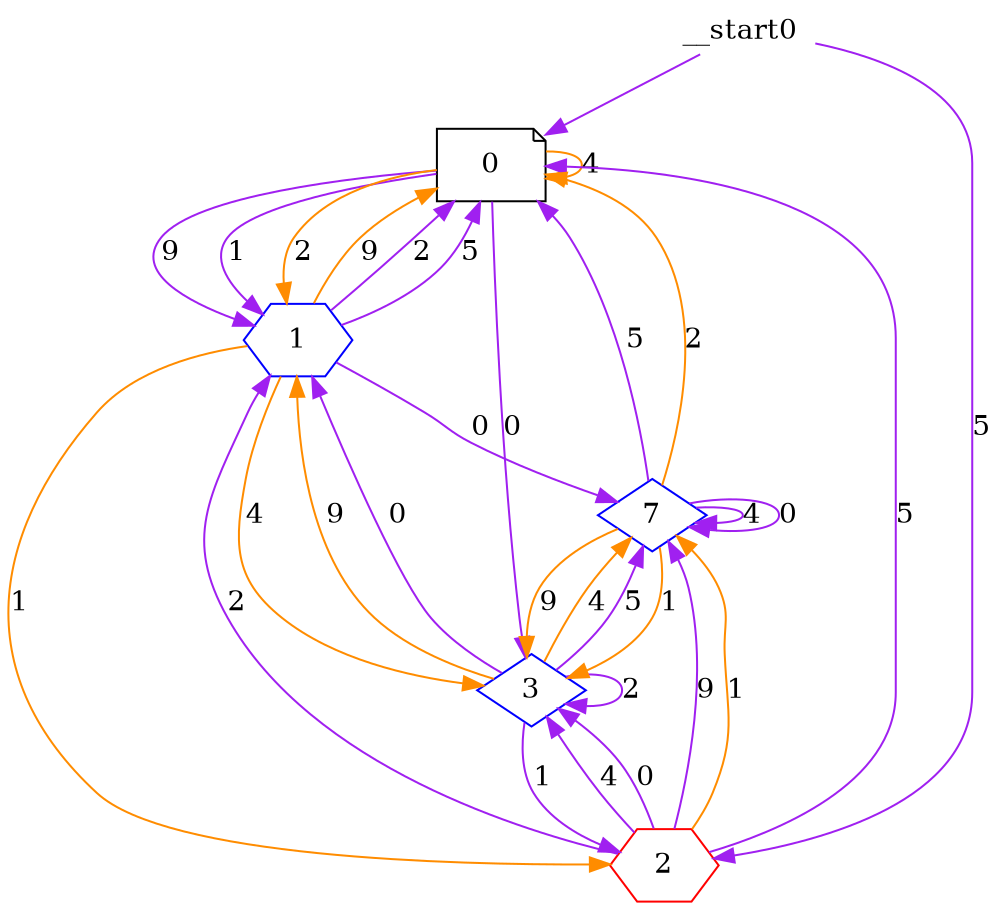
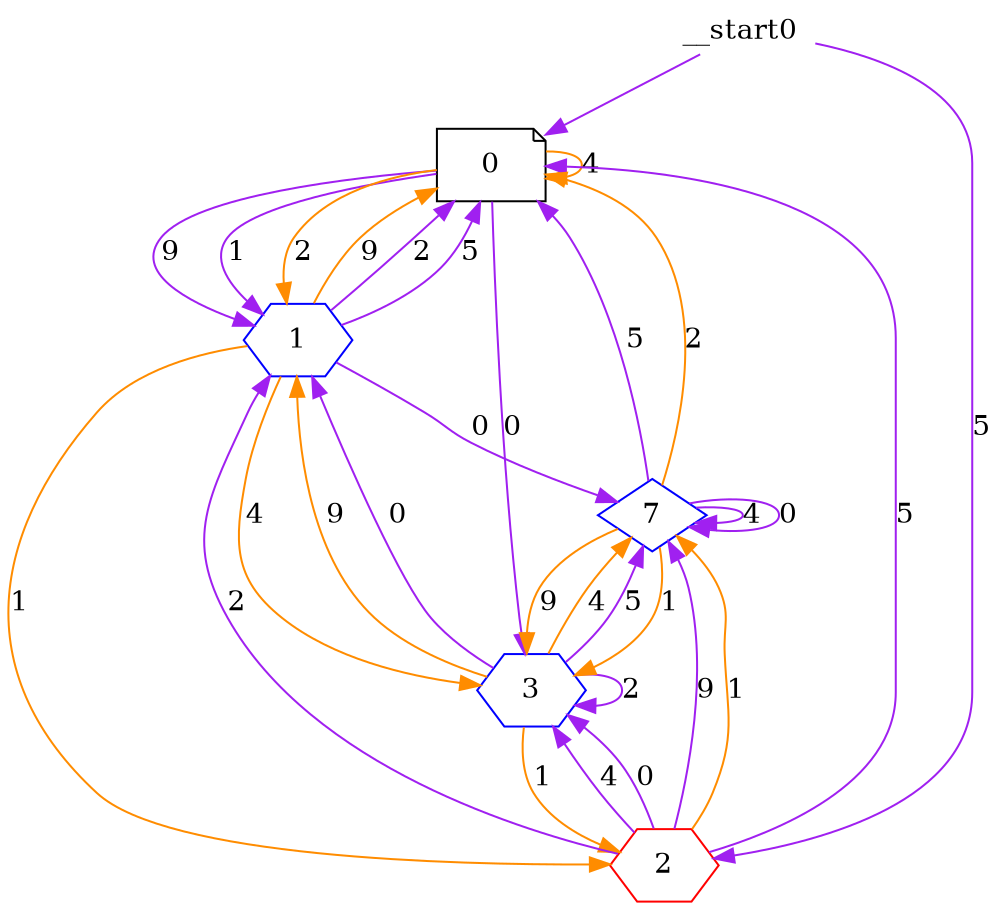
(532, 690) -> (532, 690)
(538, 799) -> (539, 801)
